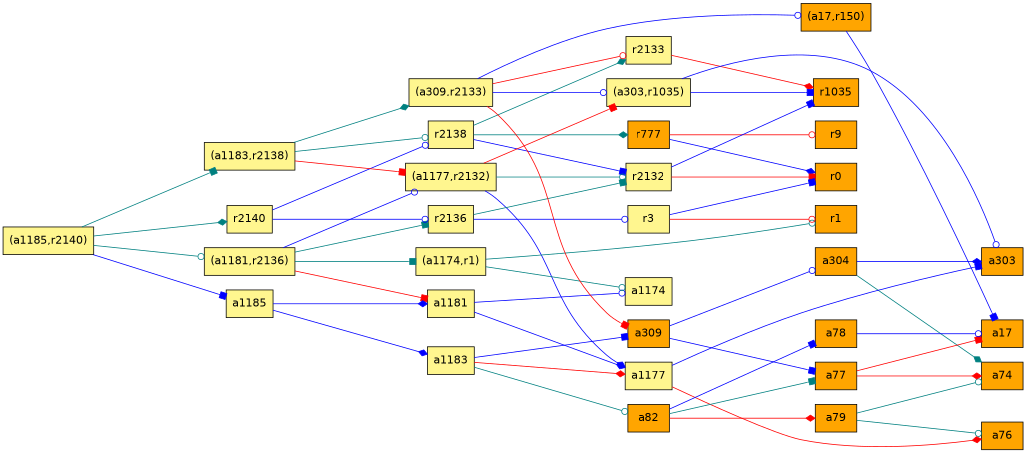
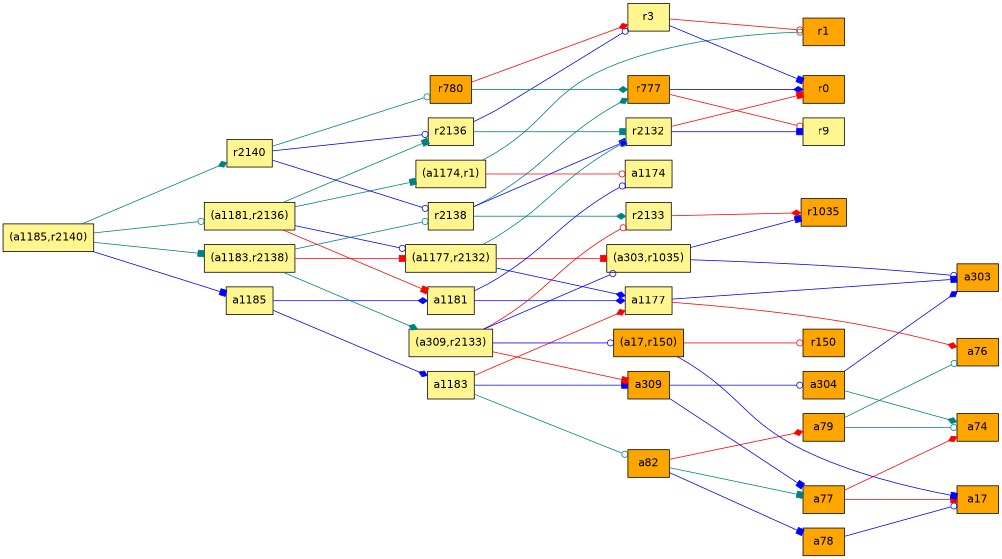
none -> (451, 89)
(836, 135) -> (824, 132)
(732, 139) -> (733, 132)
(546, 276) -> (562, 174)
none -> (824, 343)
